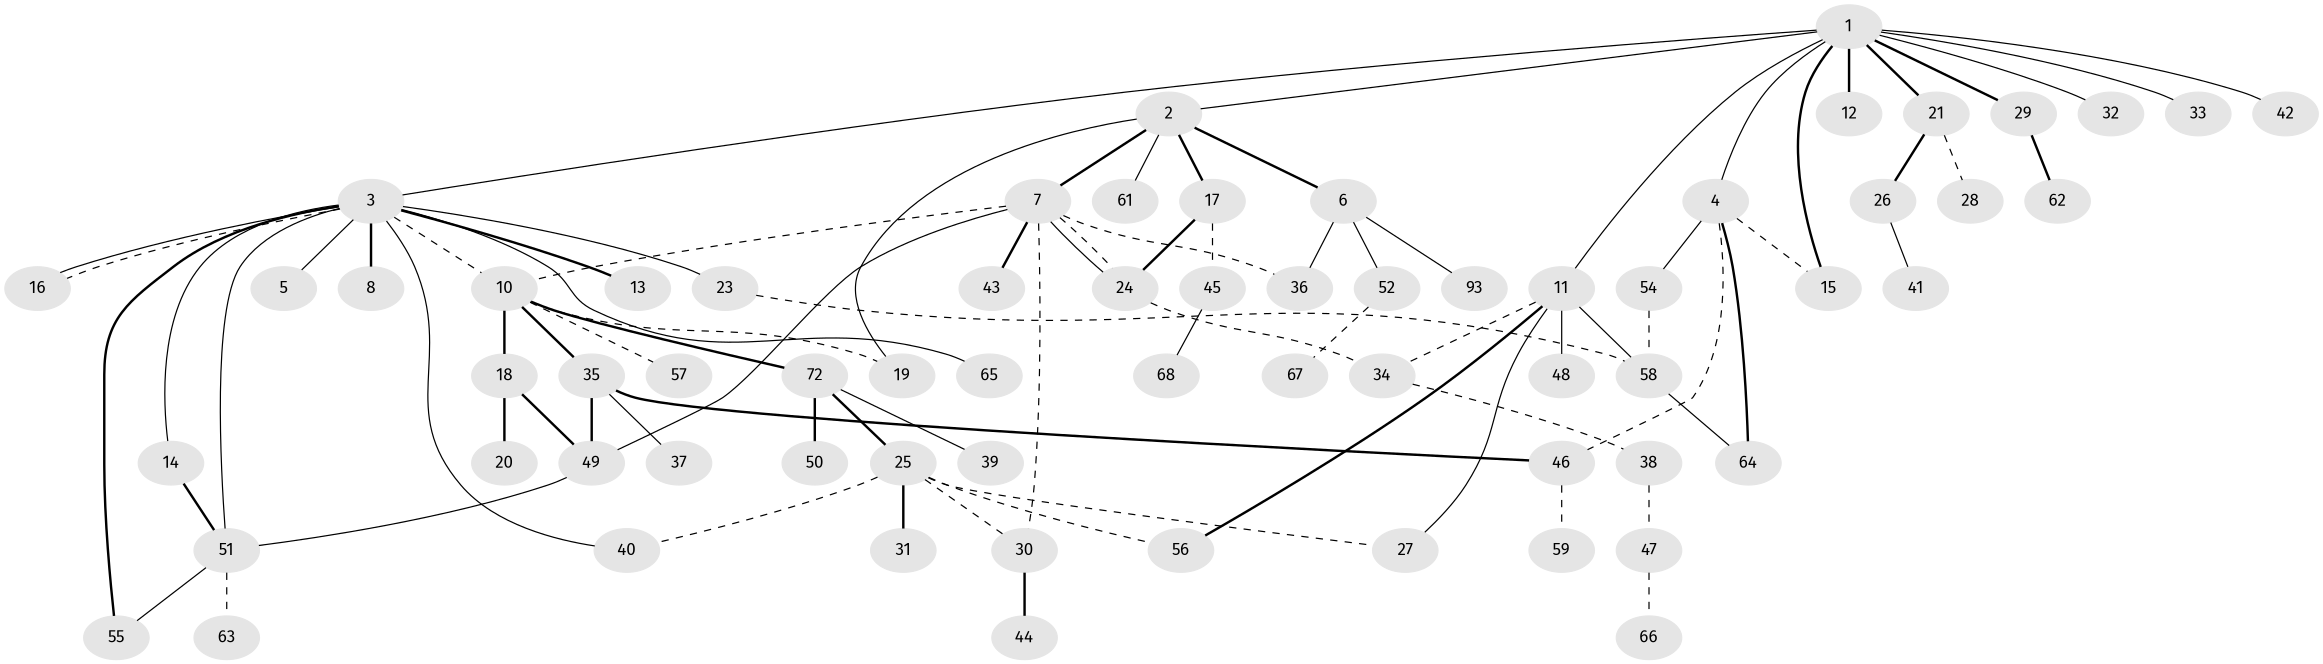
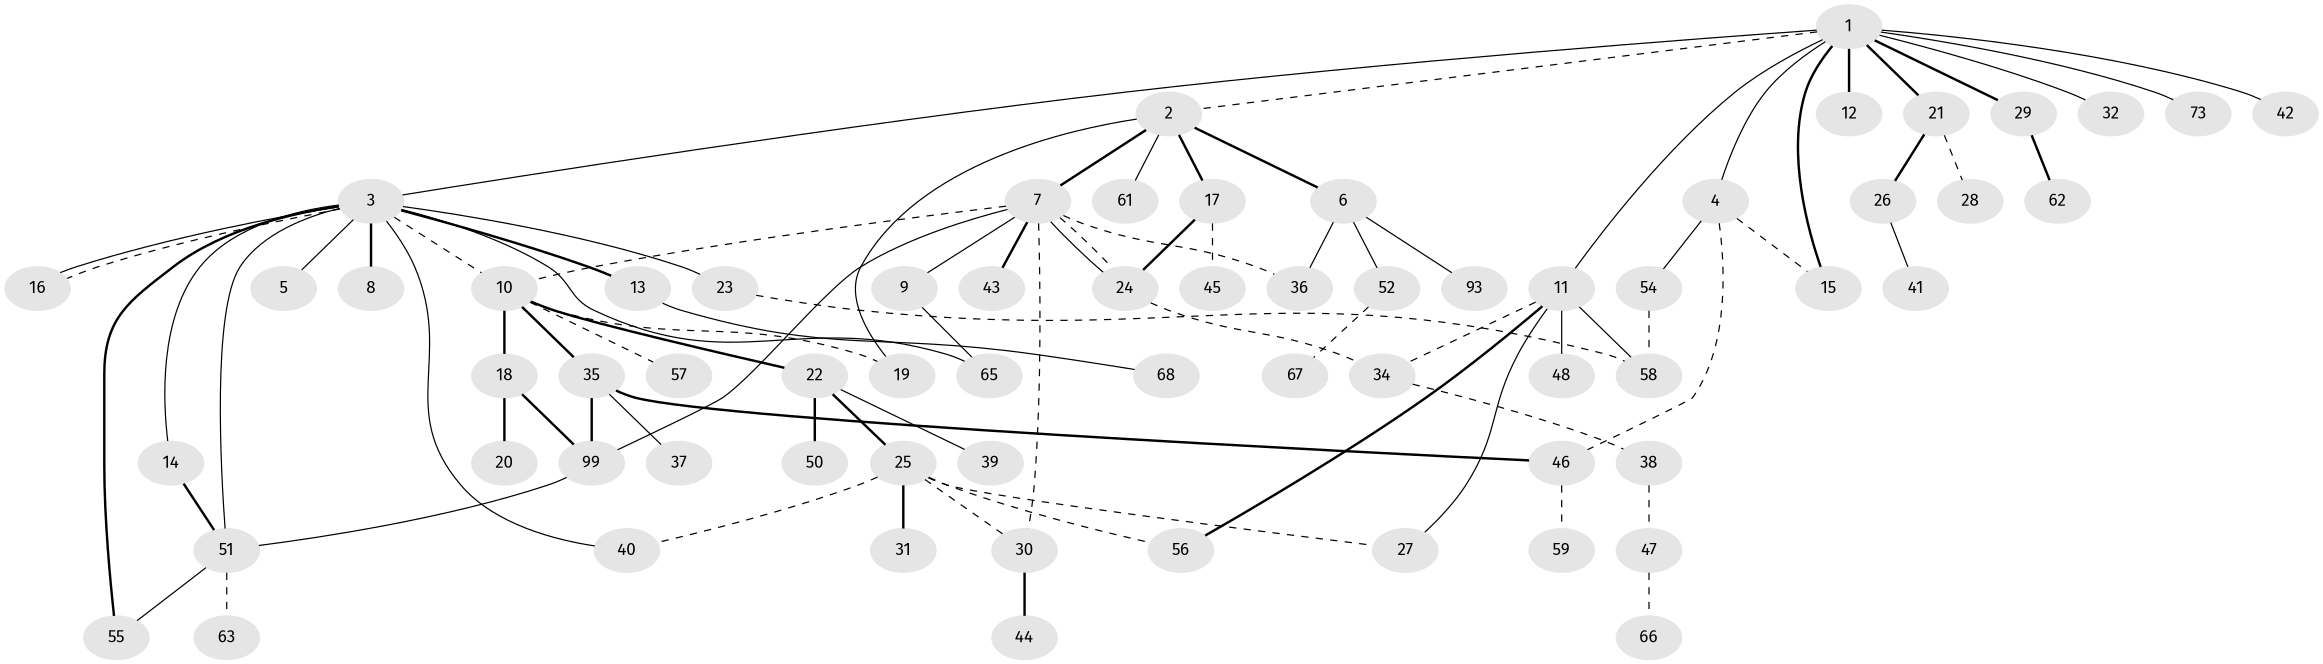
(1509, 70) -> (1509, 70)
(2198, 114) -> (2198, 114)
none -> (905, 289)
(1189, 332) -> (945, 345)
(815, 376) -> (815, 376)
(592, 463) -> (592, 463)
(1748, 463) -> none
